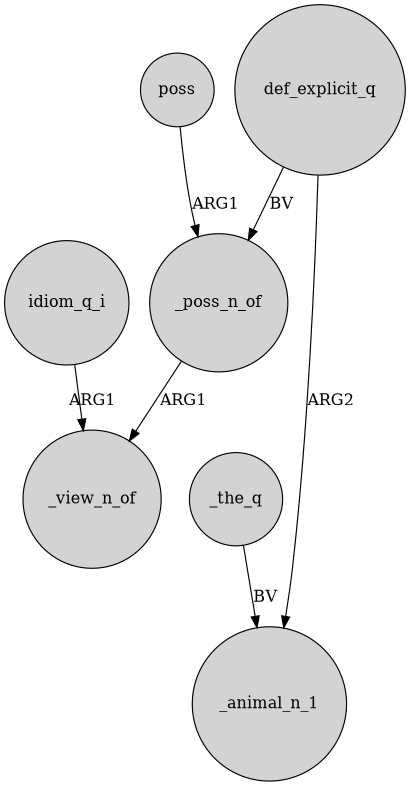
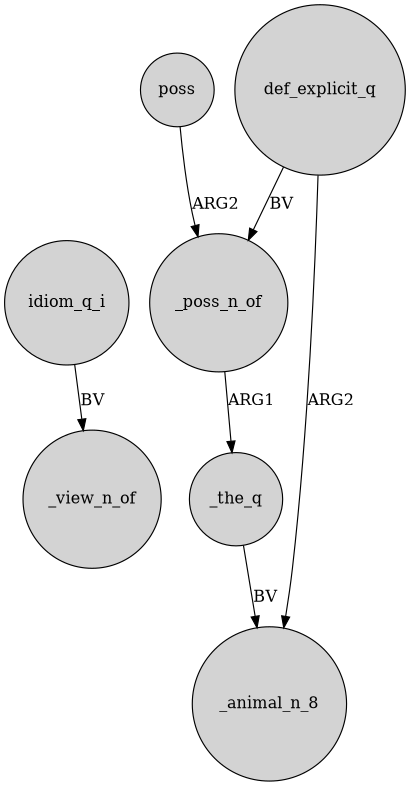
(216, 205) -> (216, 205)
(159, 396) -> (228, 406)
(93, 401) -> (93, 401)
(269, 704) -> (269, 704)
